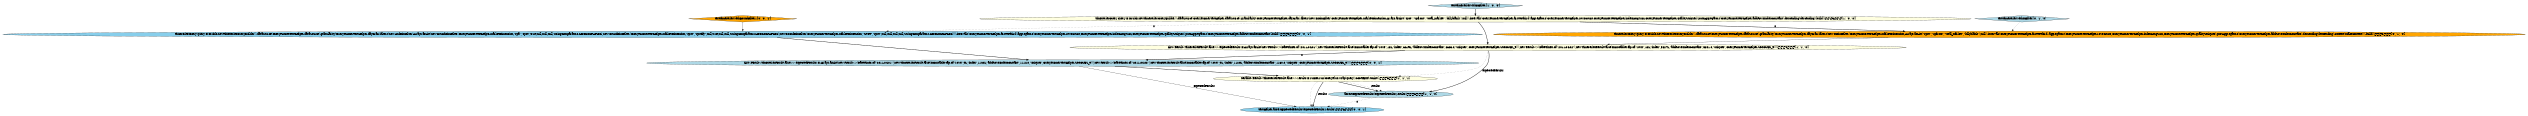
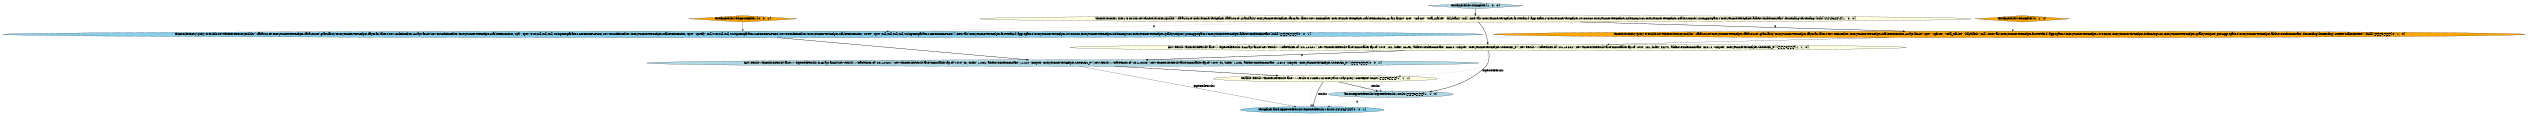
(2022, 19) -> (2022, 19)
